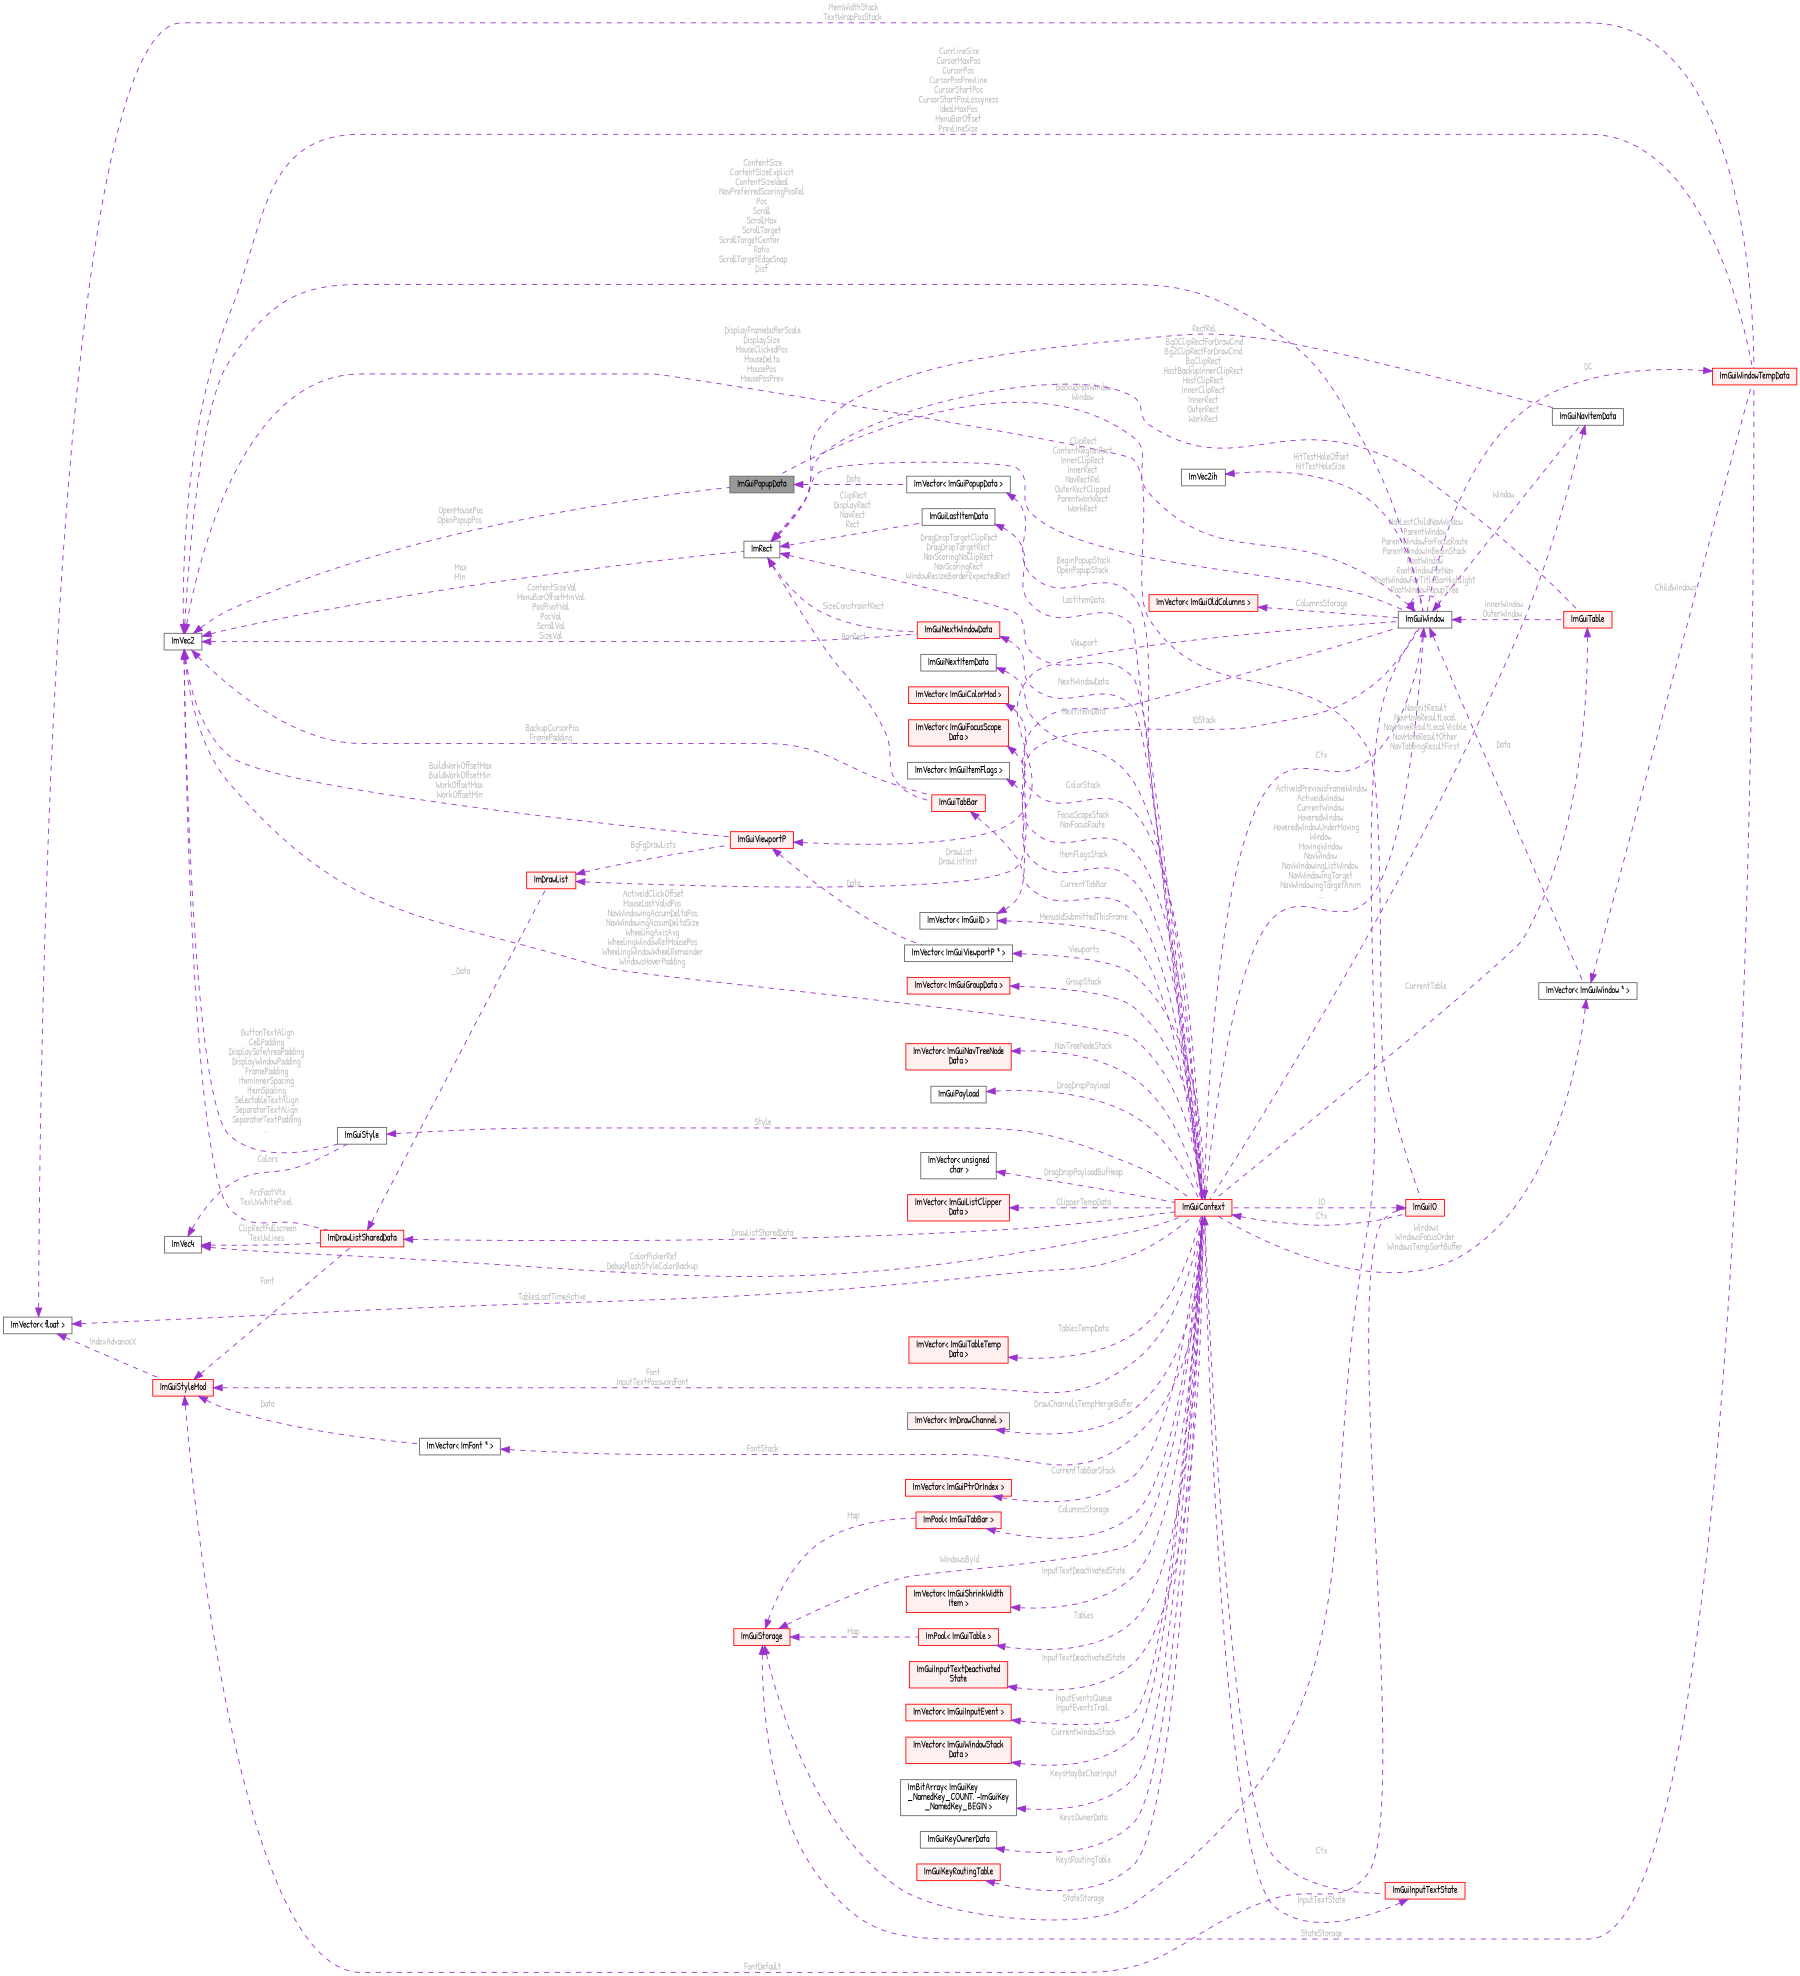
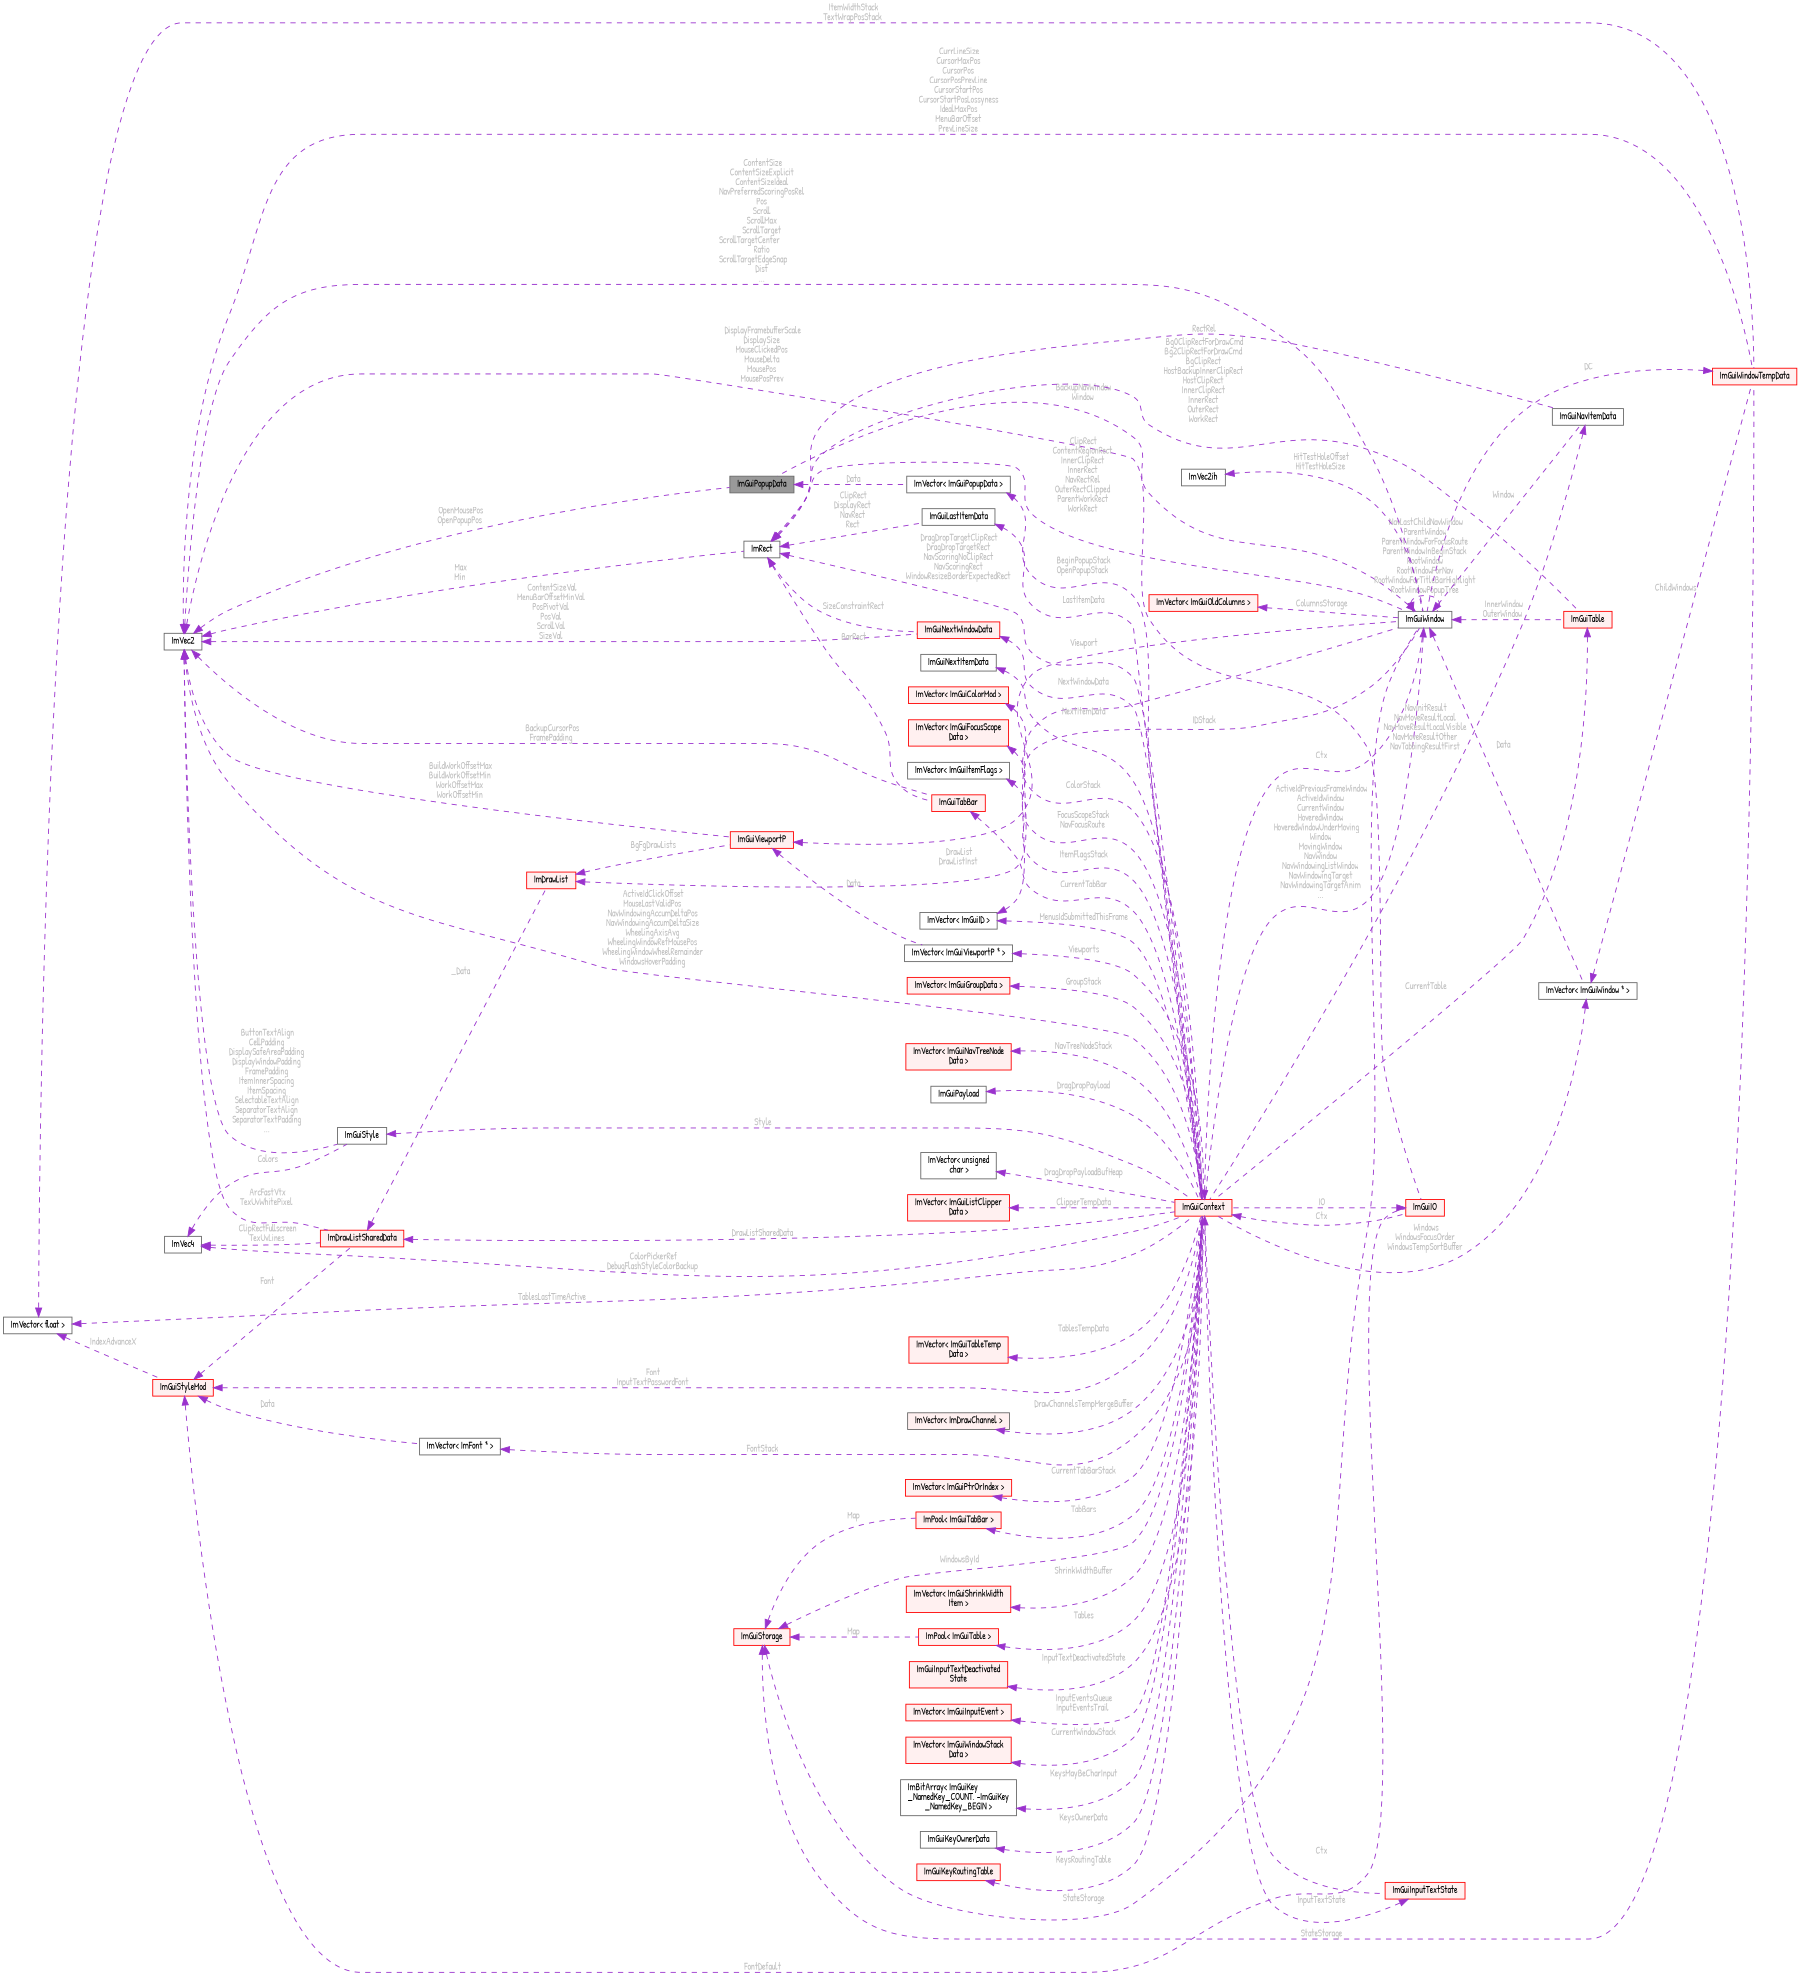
(1083, 1510) -> (1083, 1510)
(1083, 1572) -> (1083, 1572)
